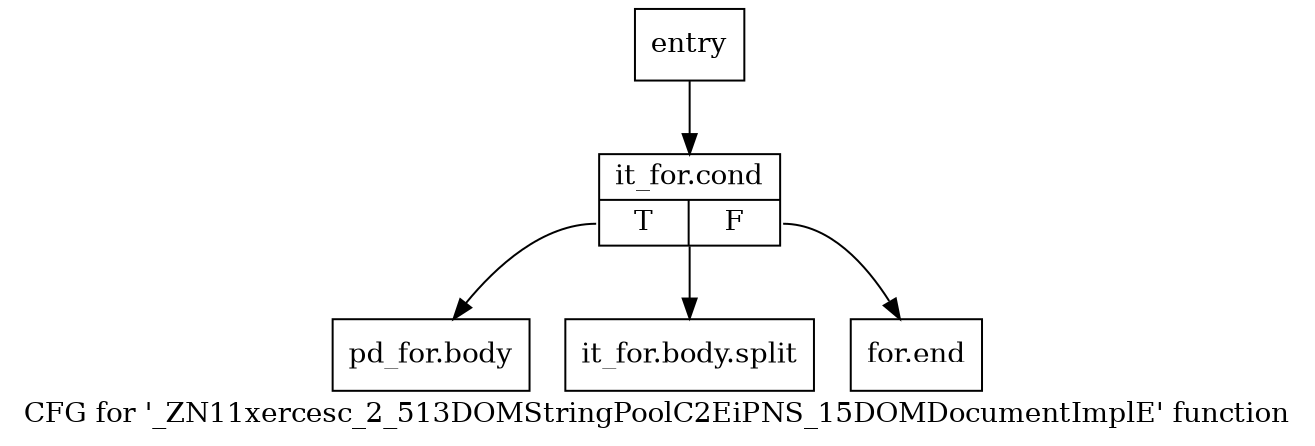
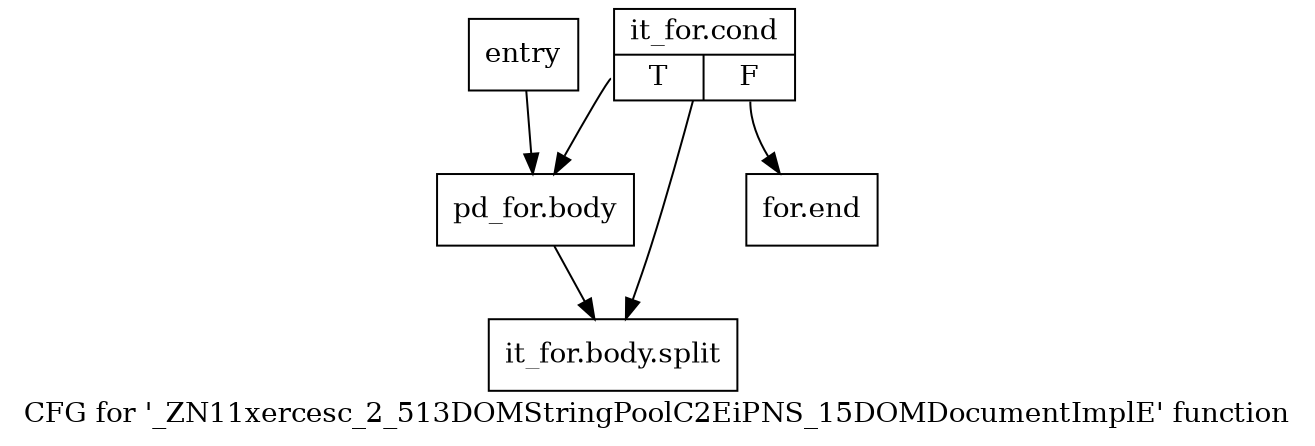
(690, 108) -> (529, 122)
none -> (570, 274)
